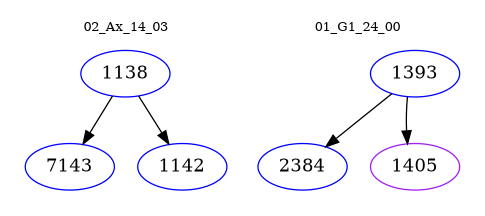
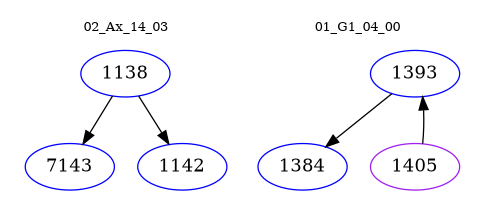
(358, 28) -> (358, 28)
(406, 114) -> (424, 127)
(303, 167) -> (303, 167)
